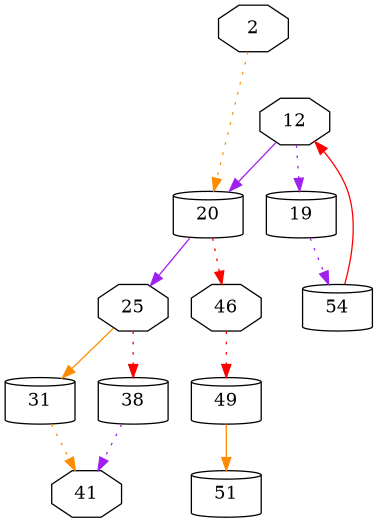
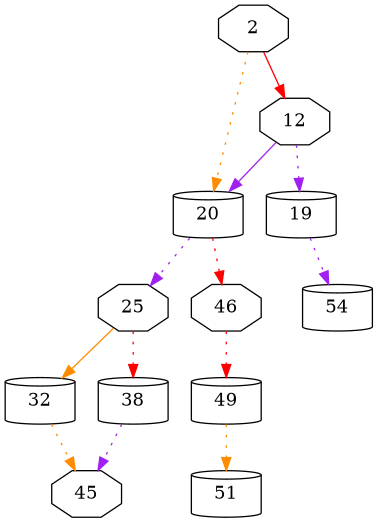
(353, 214) -> (271, 69)
(174, 257) -> (174, 257)
(40, 401) -> (40, 401)
(226, 441) -> (226, 441)
(87, 494) -> (87, 494)
